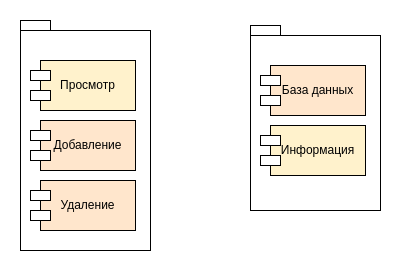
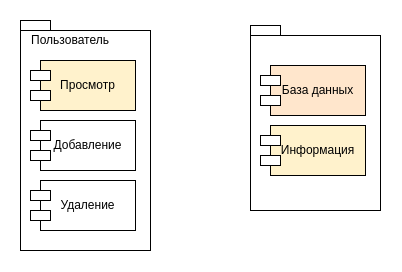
none -> (71, 41)
(88, 146) -> (88, 146)
(88, 206) -> (88, 206)
